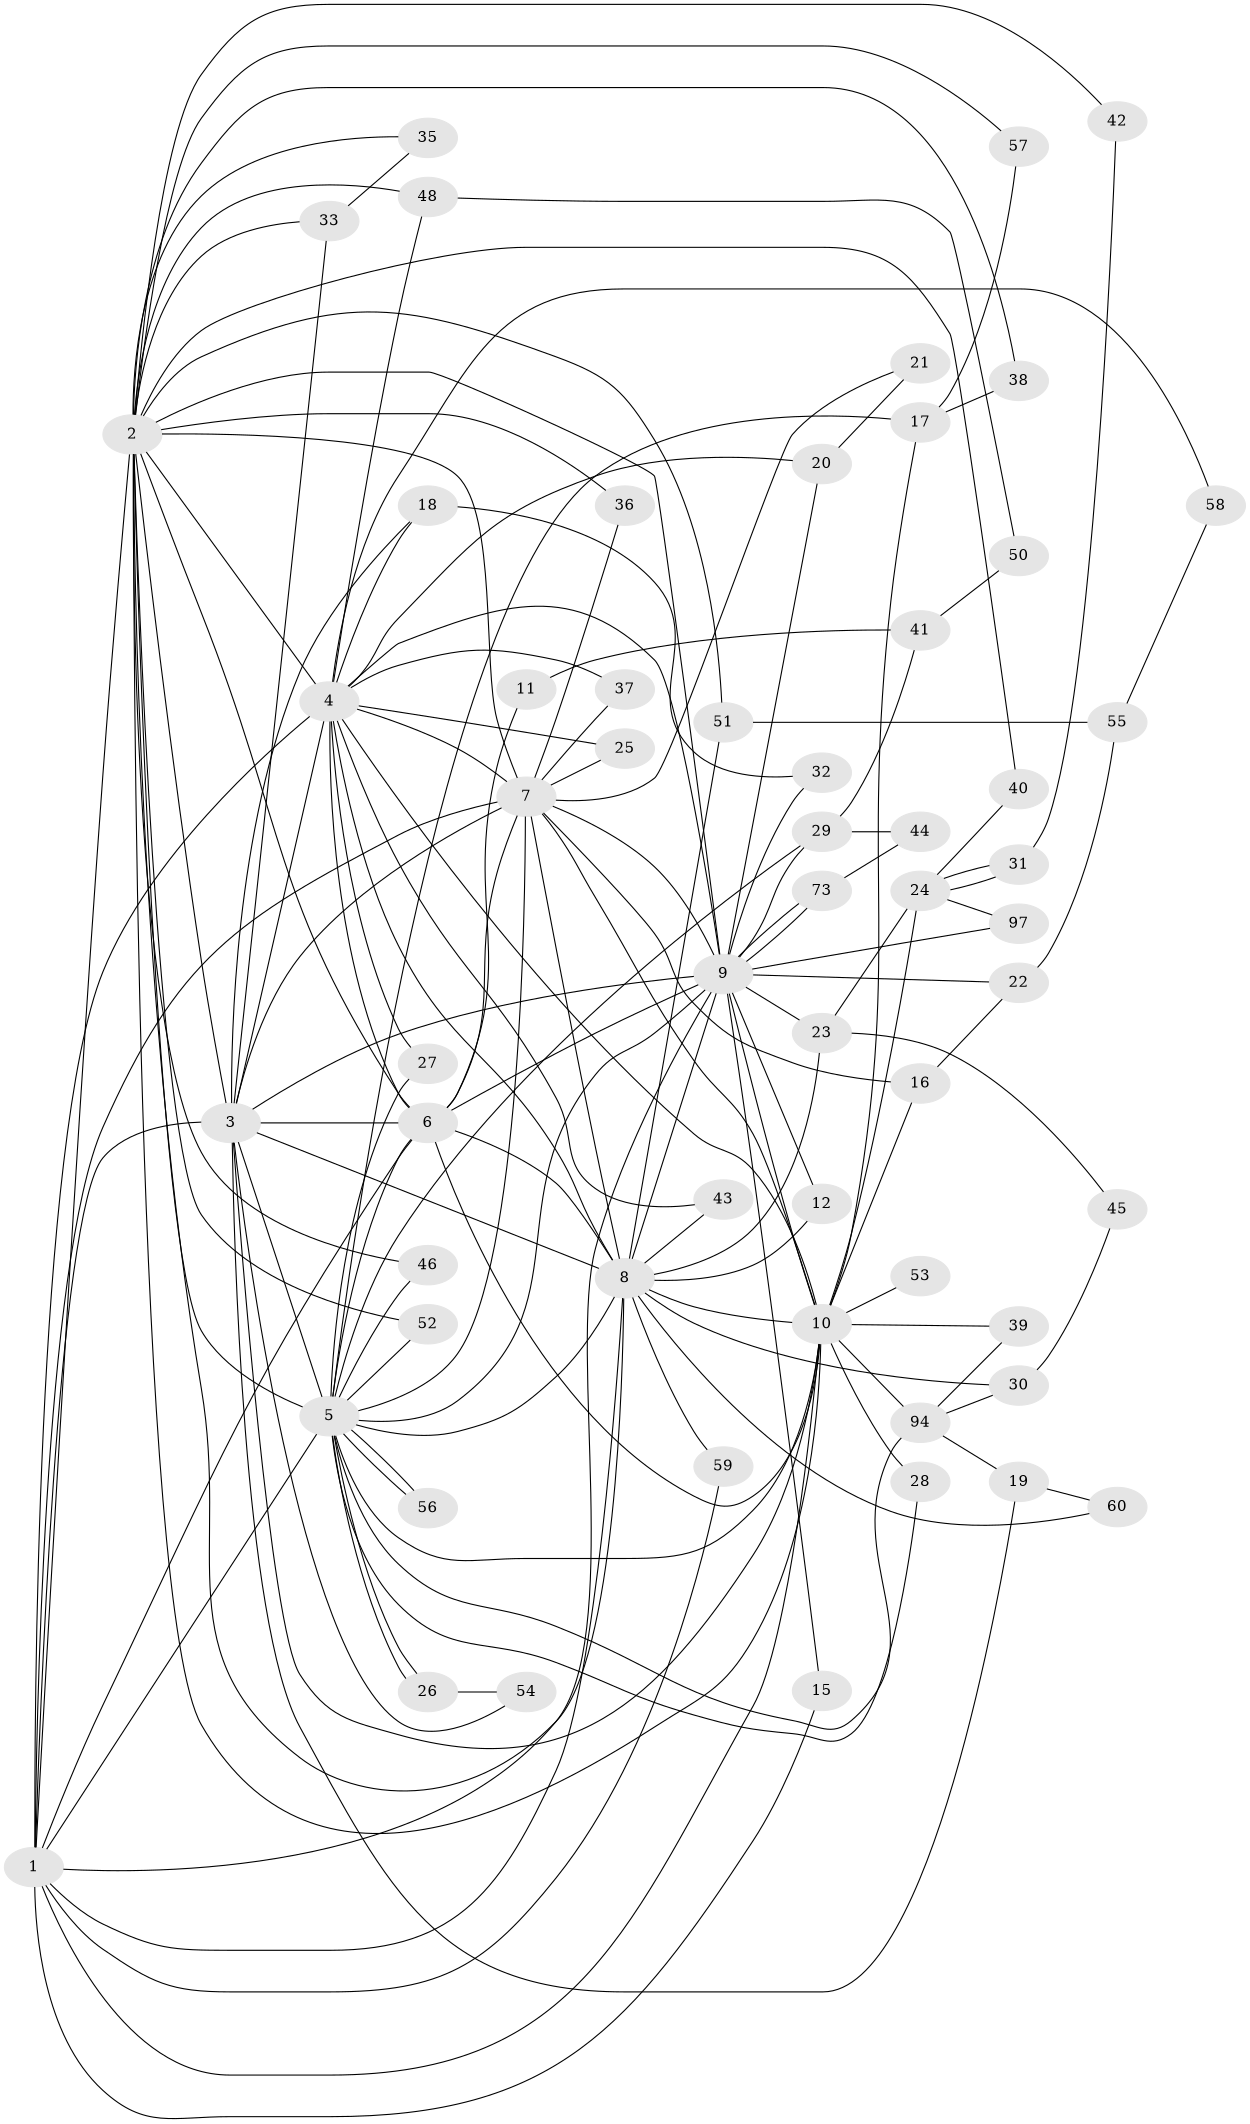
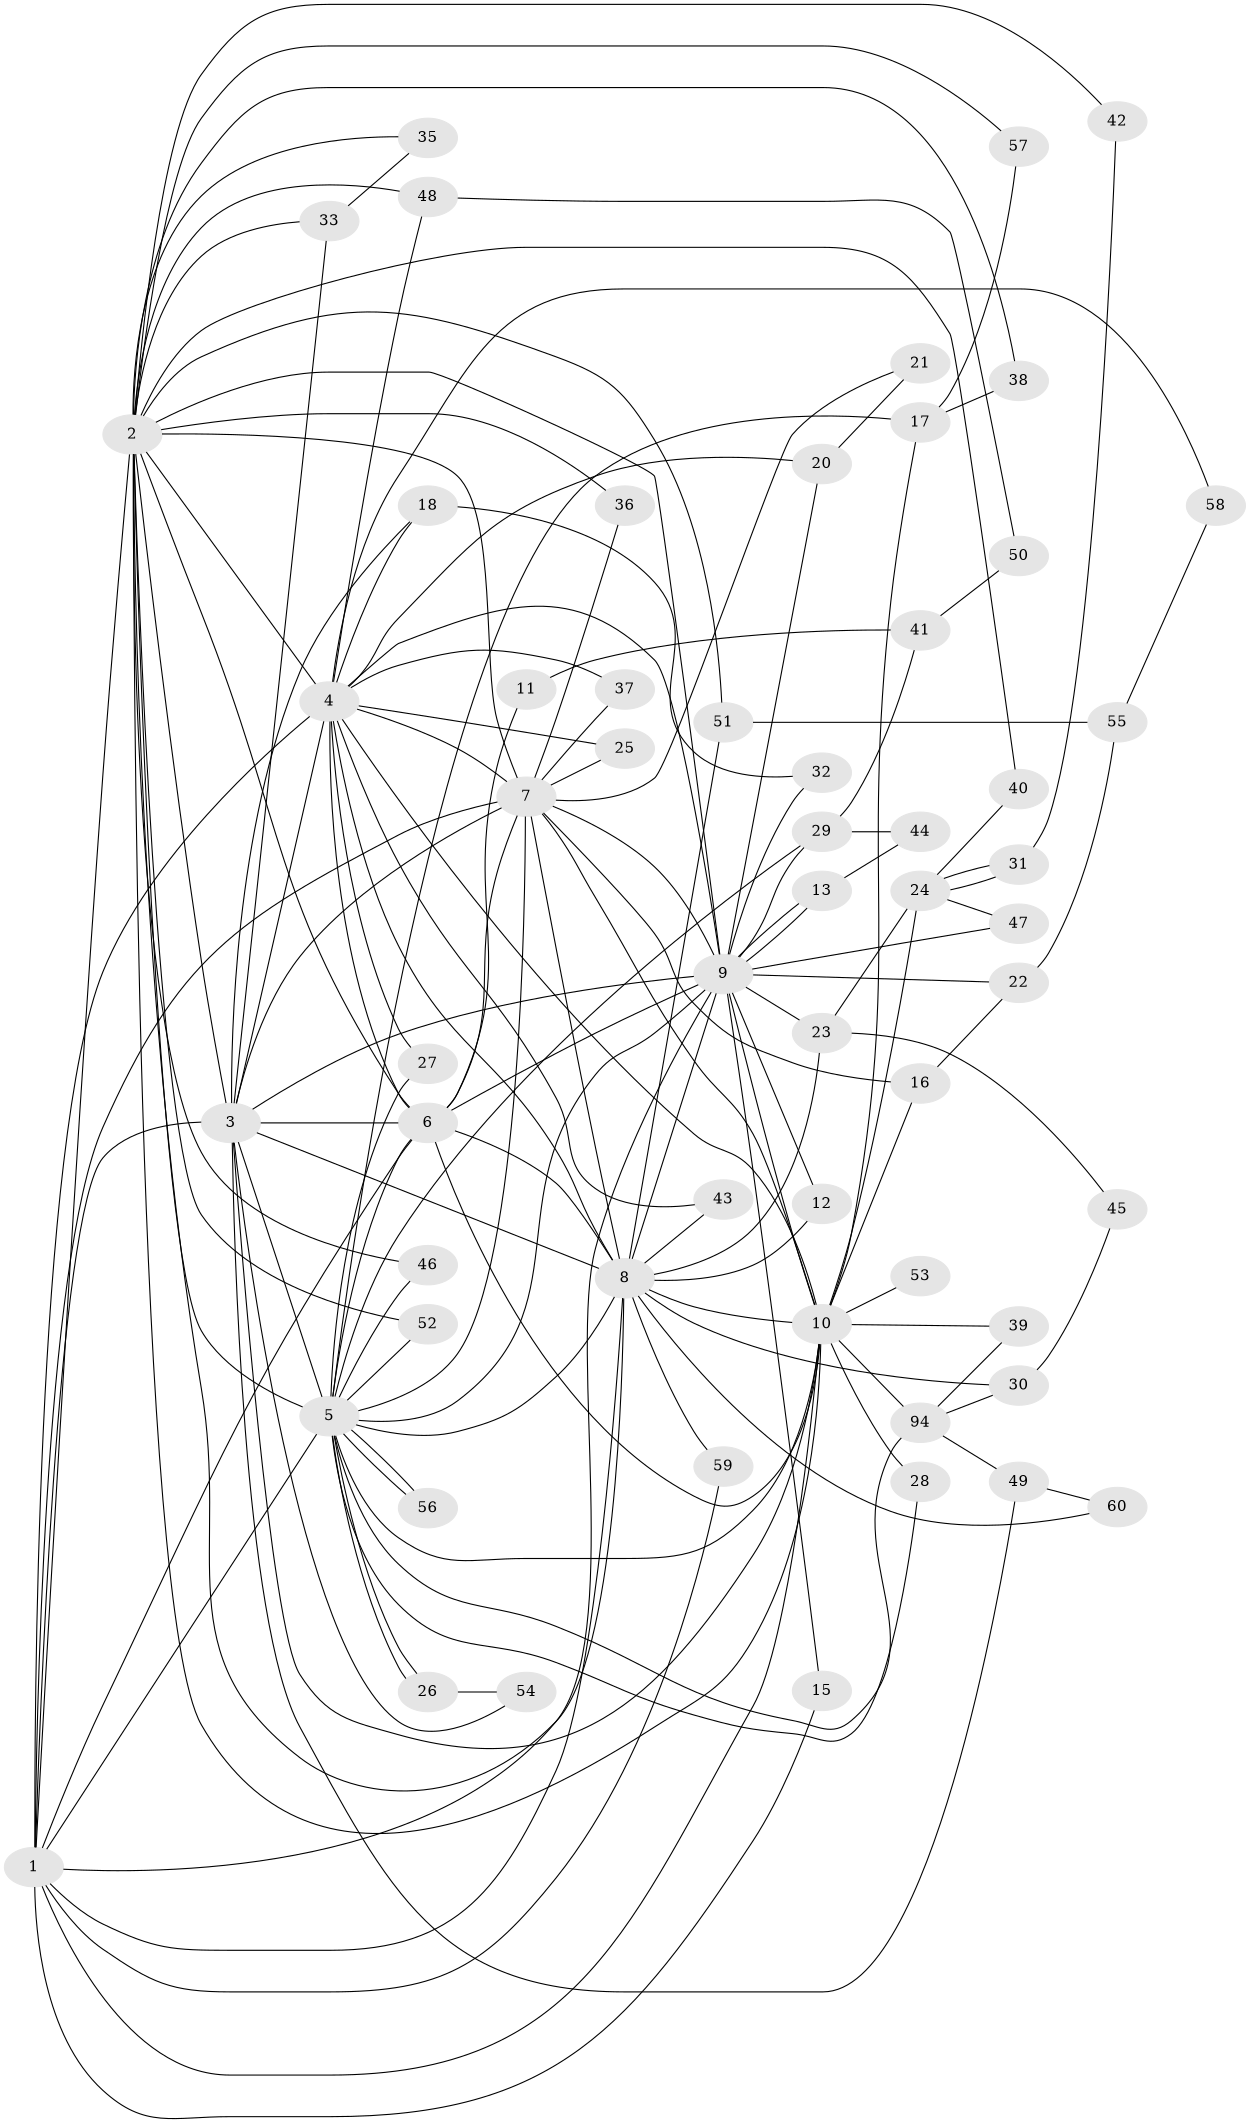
(822, 891) -> (822, 891)
(1019, 924) -> (1019, 924)
(1019, 1482) -> (1019, 1482)
